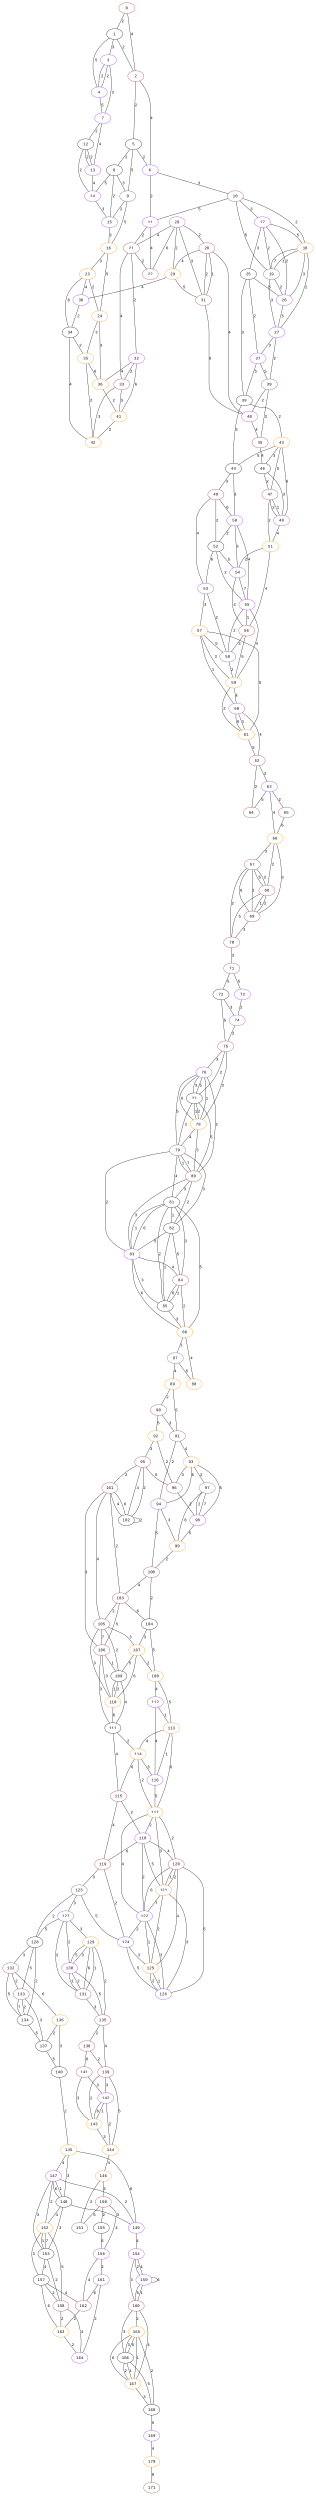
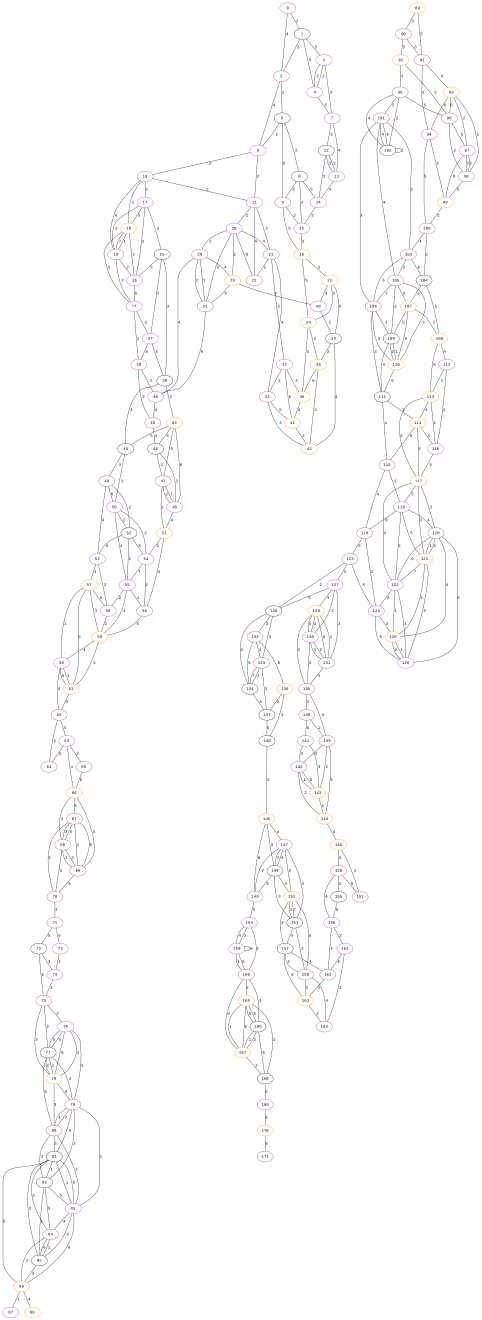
none -> (458, 134)
none -> (244, 215)
(237, 644) -> none
(215, 1126) -> none
(174, 1371) -> none
(185, 1371) -> none
